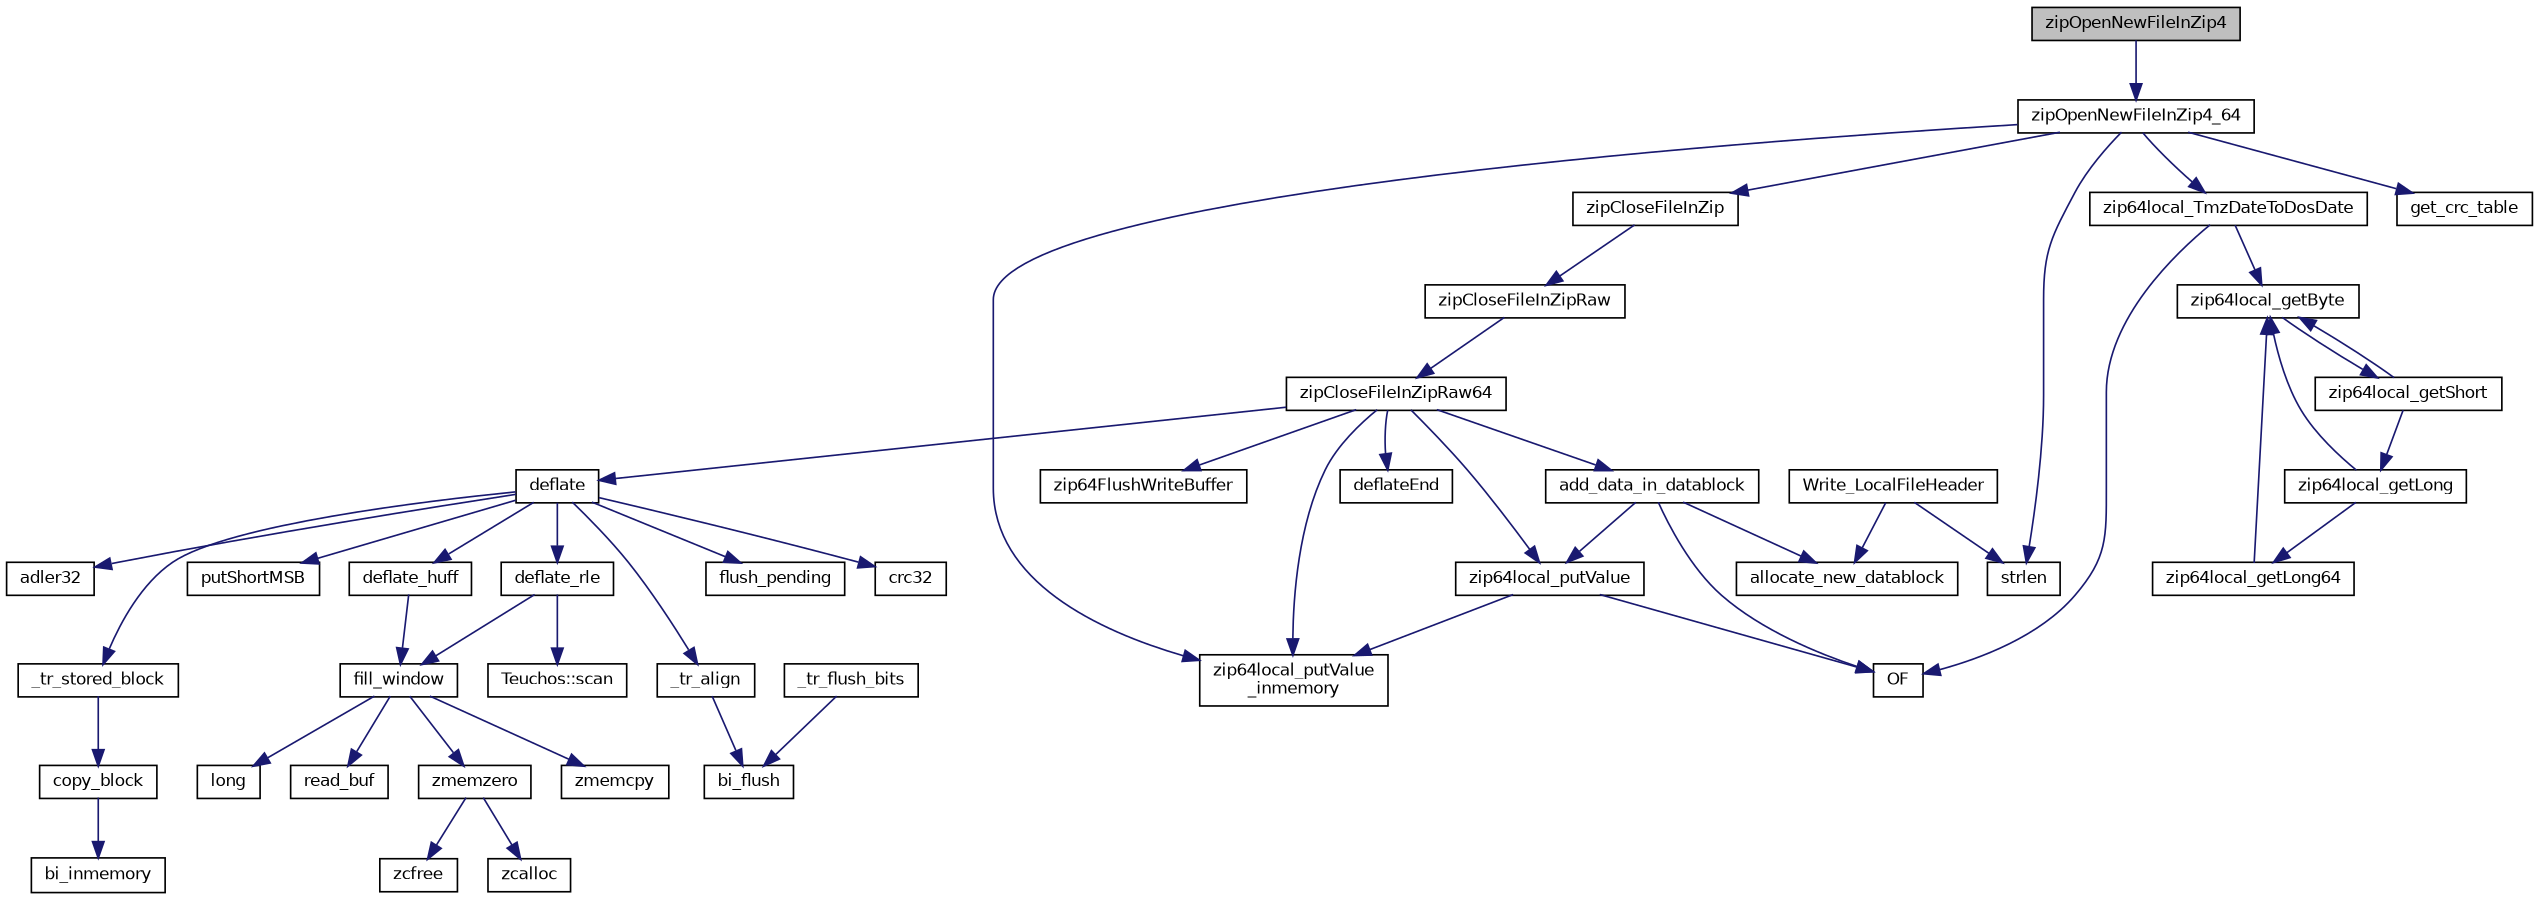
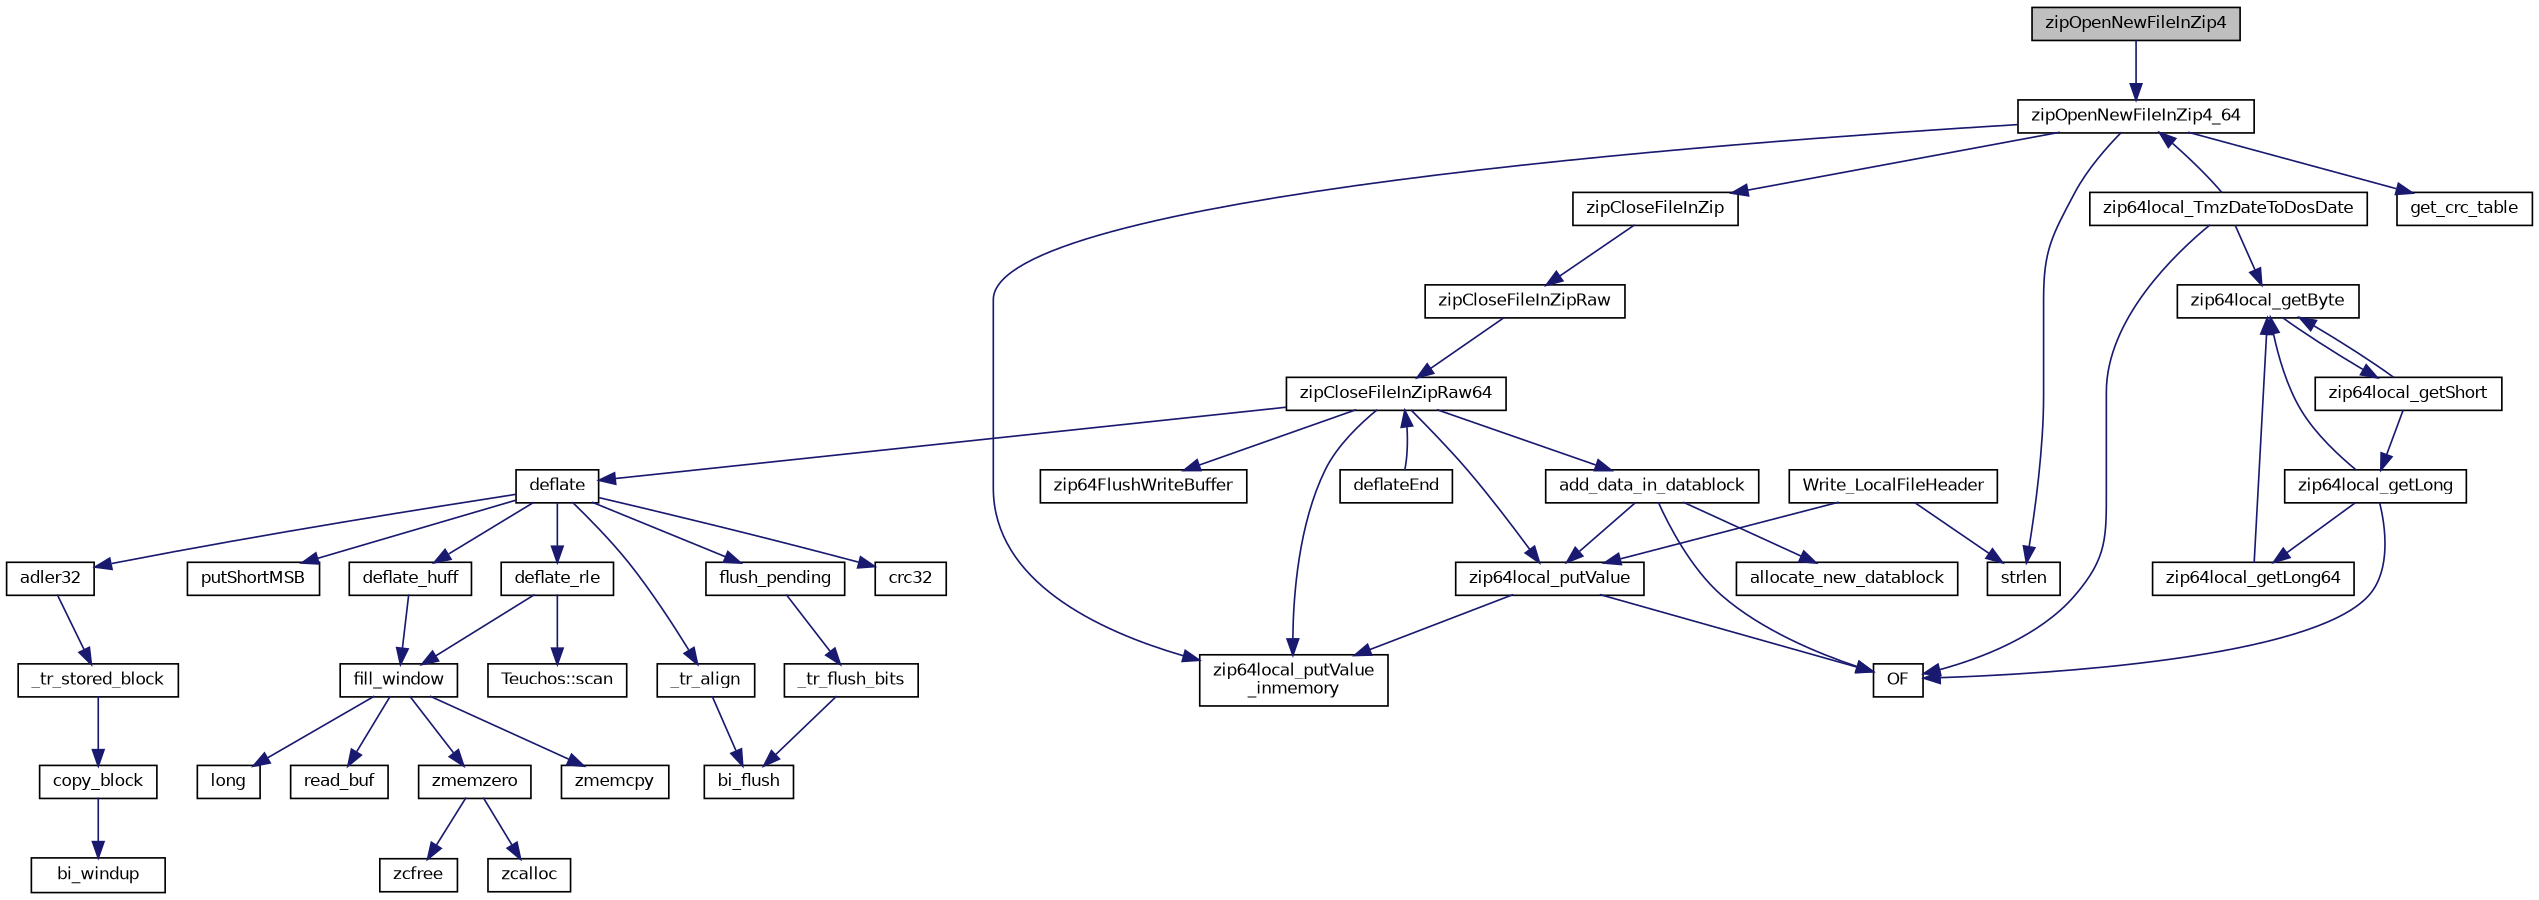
(2167, 158) -> (2198, 167)
(1385, 432) -> (1407, 449)
(288, 525) -> (71, 622)
(1874, 525) -> (1724, 532)
none -> (808, 623)
none -> (2209, 653)
(98, 875) -> (98, 875)
